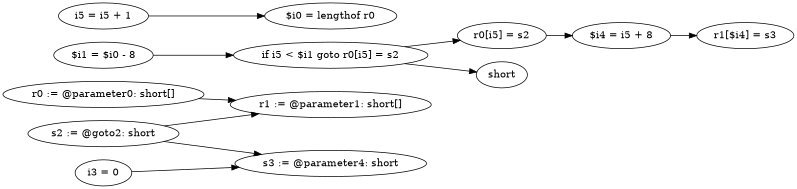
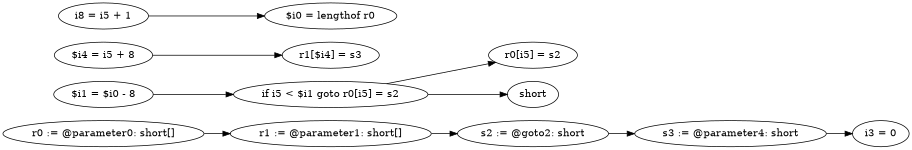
(103, 16) -> (103, 16)
(556, 36) -> none
(208, 120) -> (441, 134)
(182, 170) -> (836, 134)
